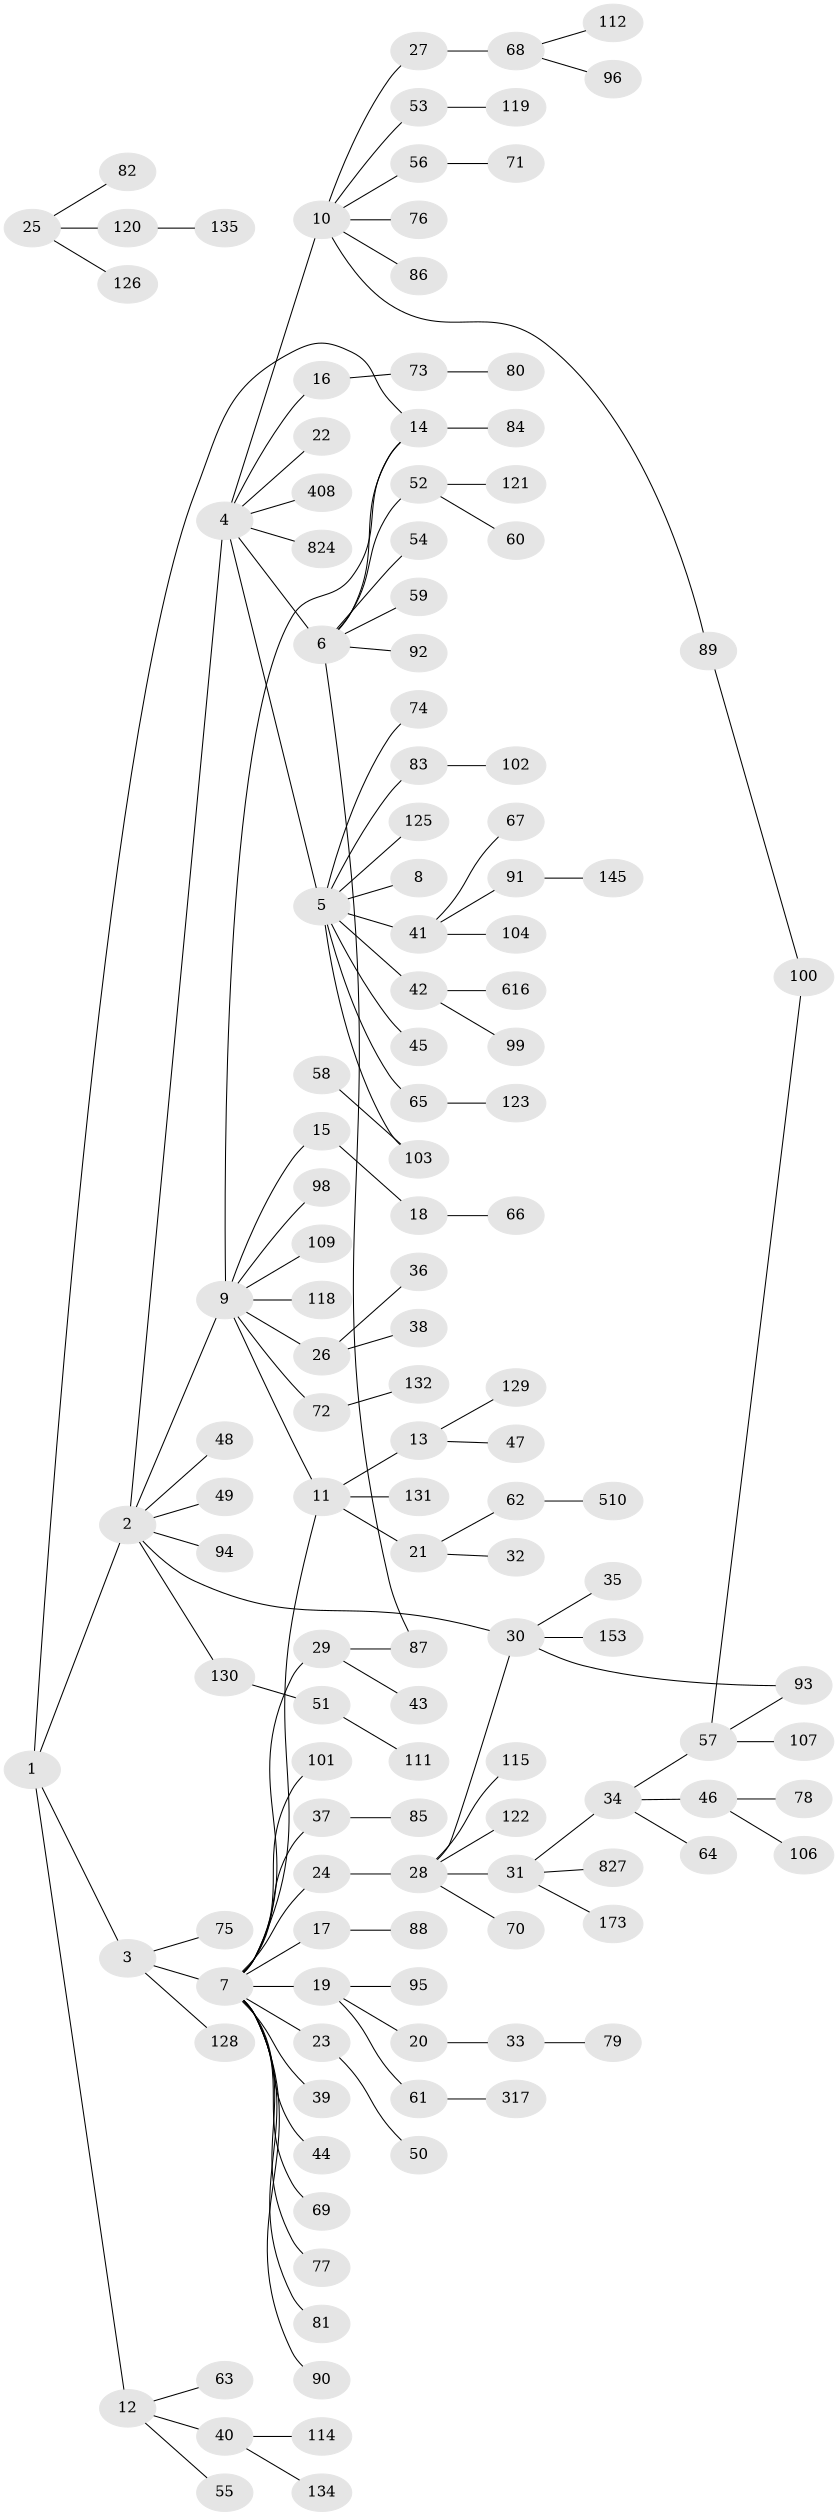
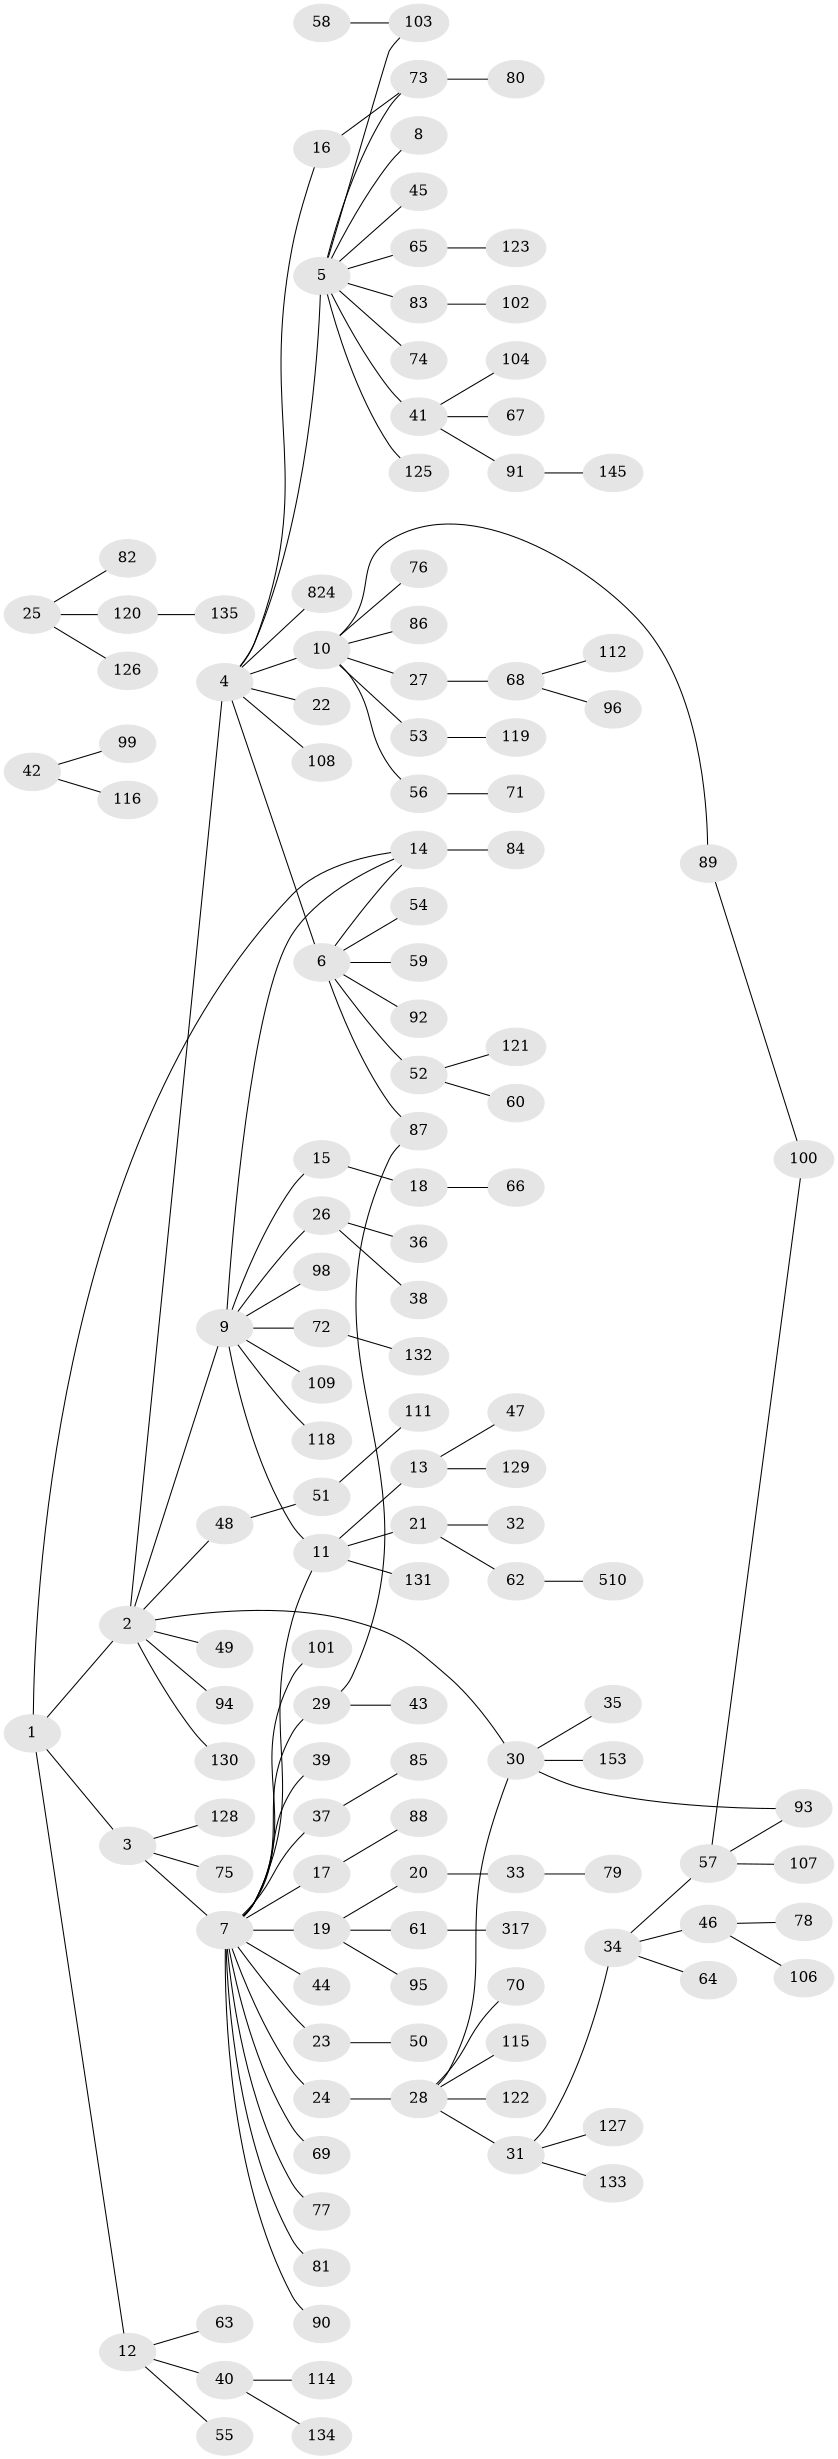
(322, 493) -> (322, 762)
(370, 948) -> (369, 143)
(516, 991) -> (128, 800)
(274, 1691) -> (273, 1511)
(613, 1868) -> (613, 2127)
(613, 1924) -> (613, 2183)
